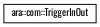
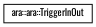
(50, 14) -> (48, 14)
